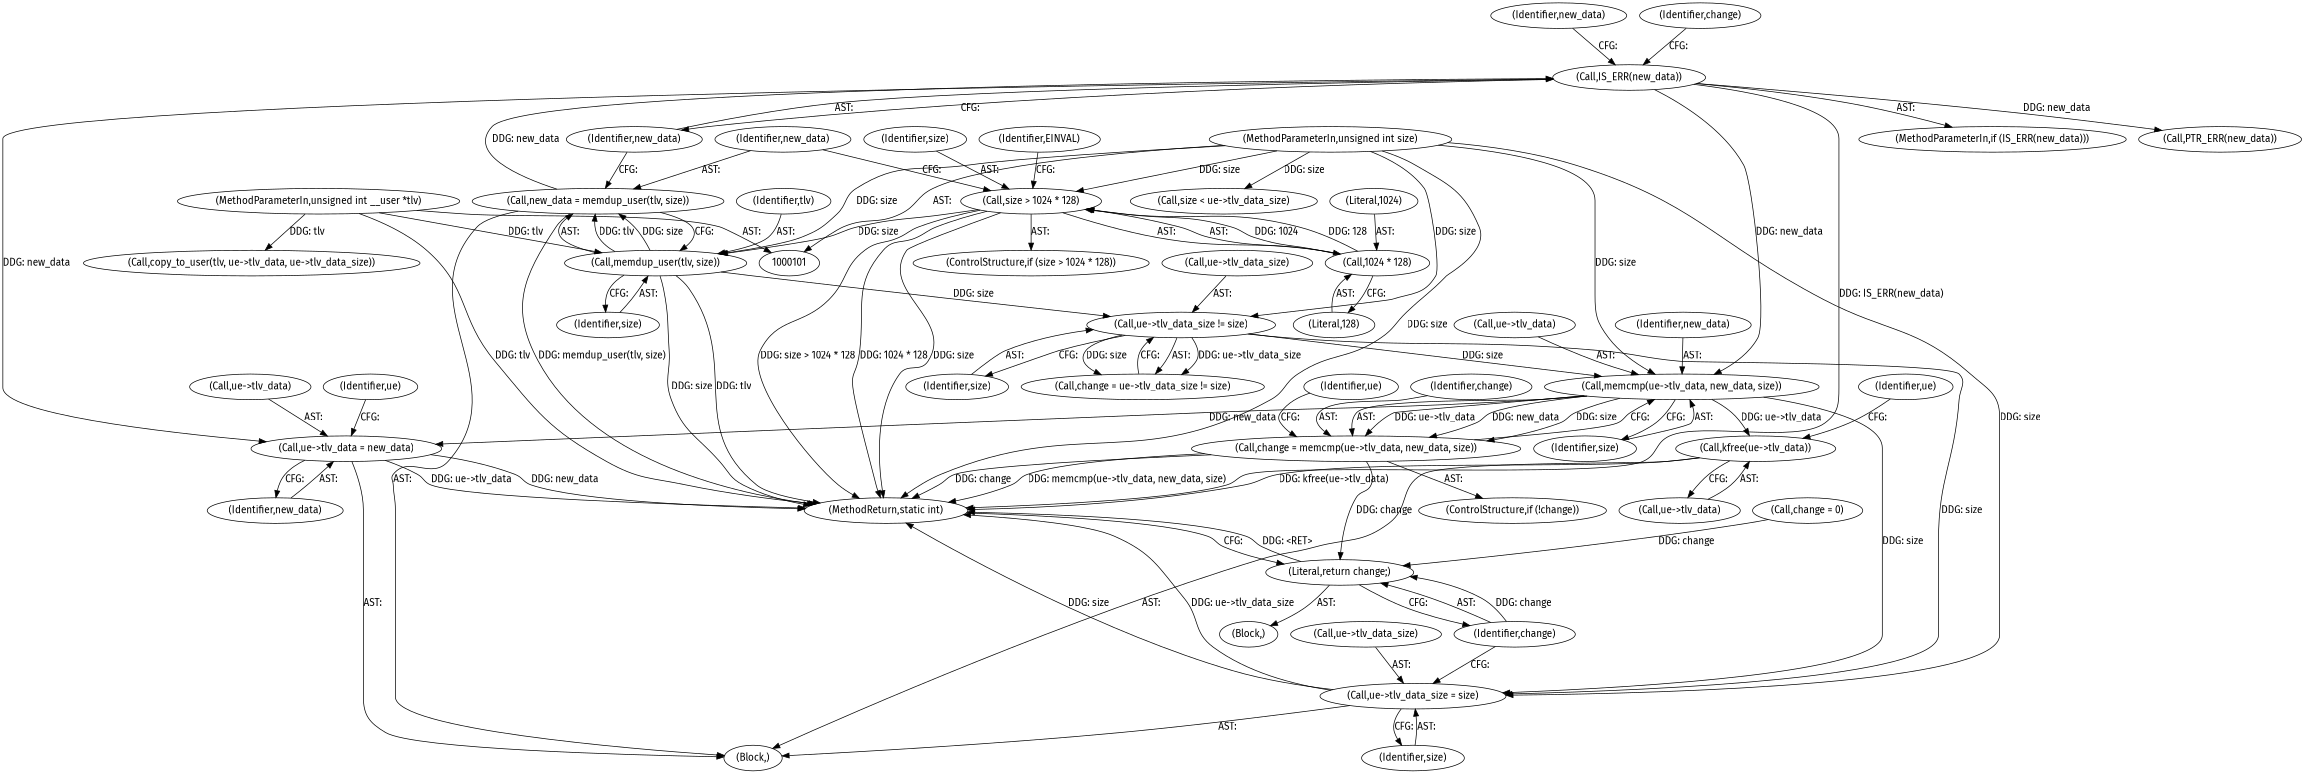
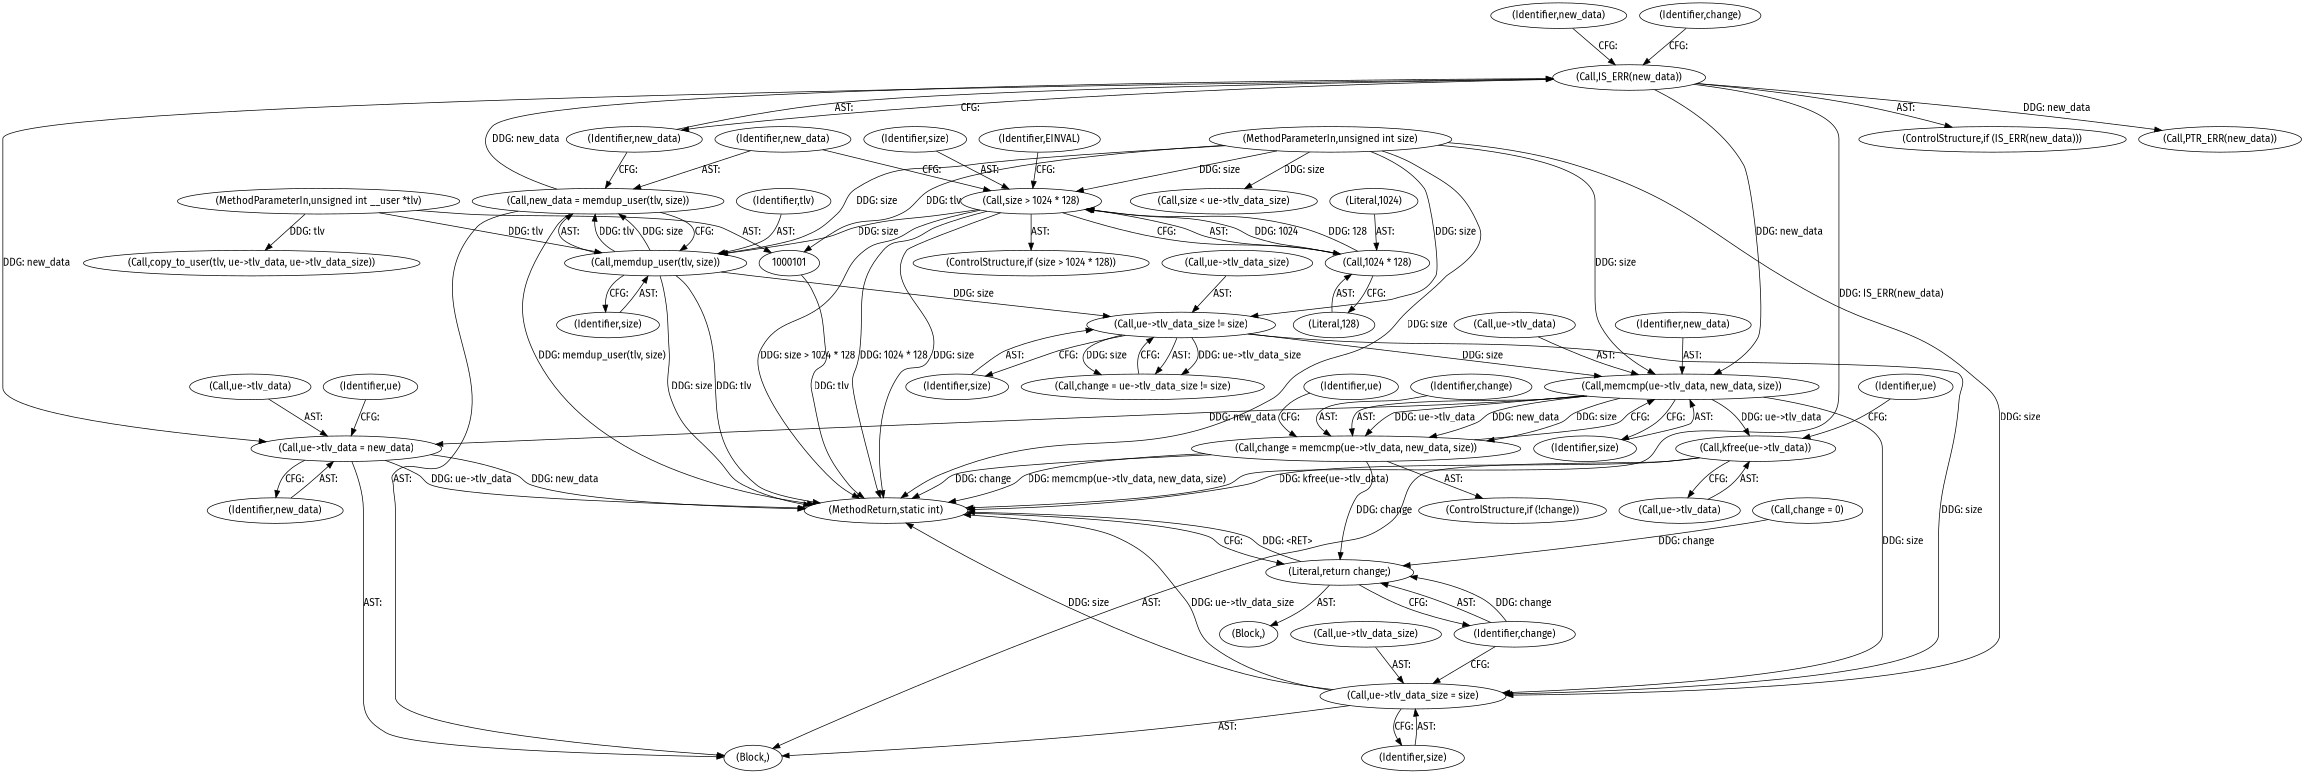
(1993, 139) -> (1993, 139)
(944, 201) -> (944, 201)
(1168, 232) -> (1168, 232)
(544, 418) -> (811, 385)
